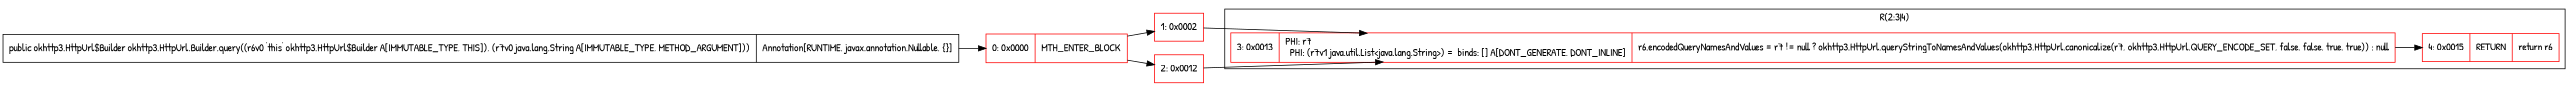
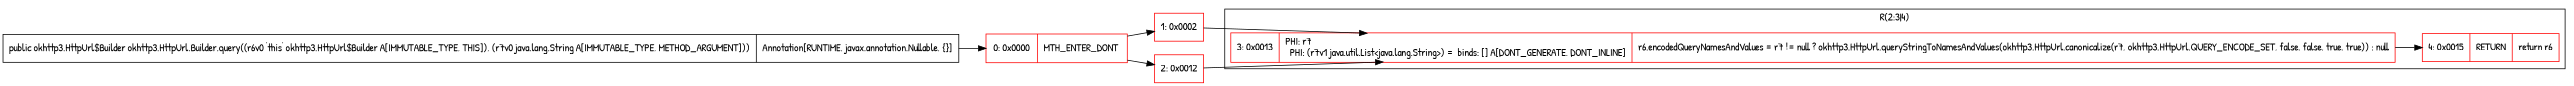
(1081, 48) -> (1081, 48)
